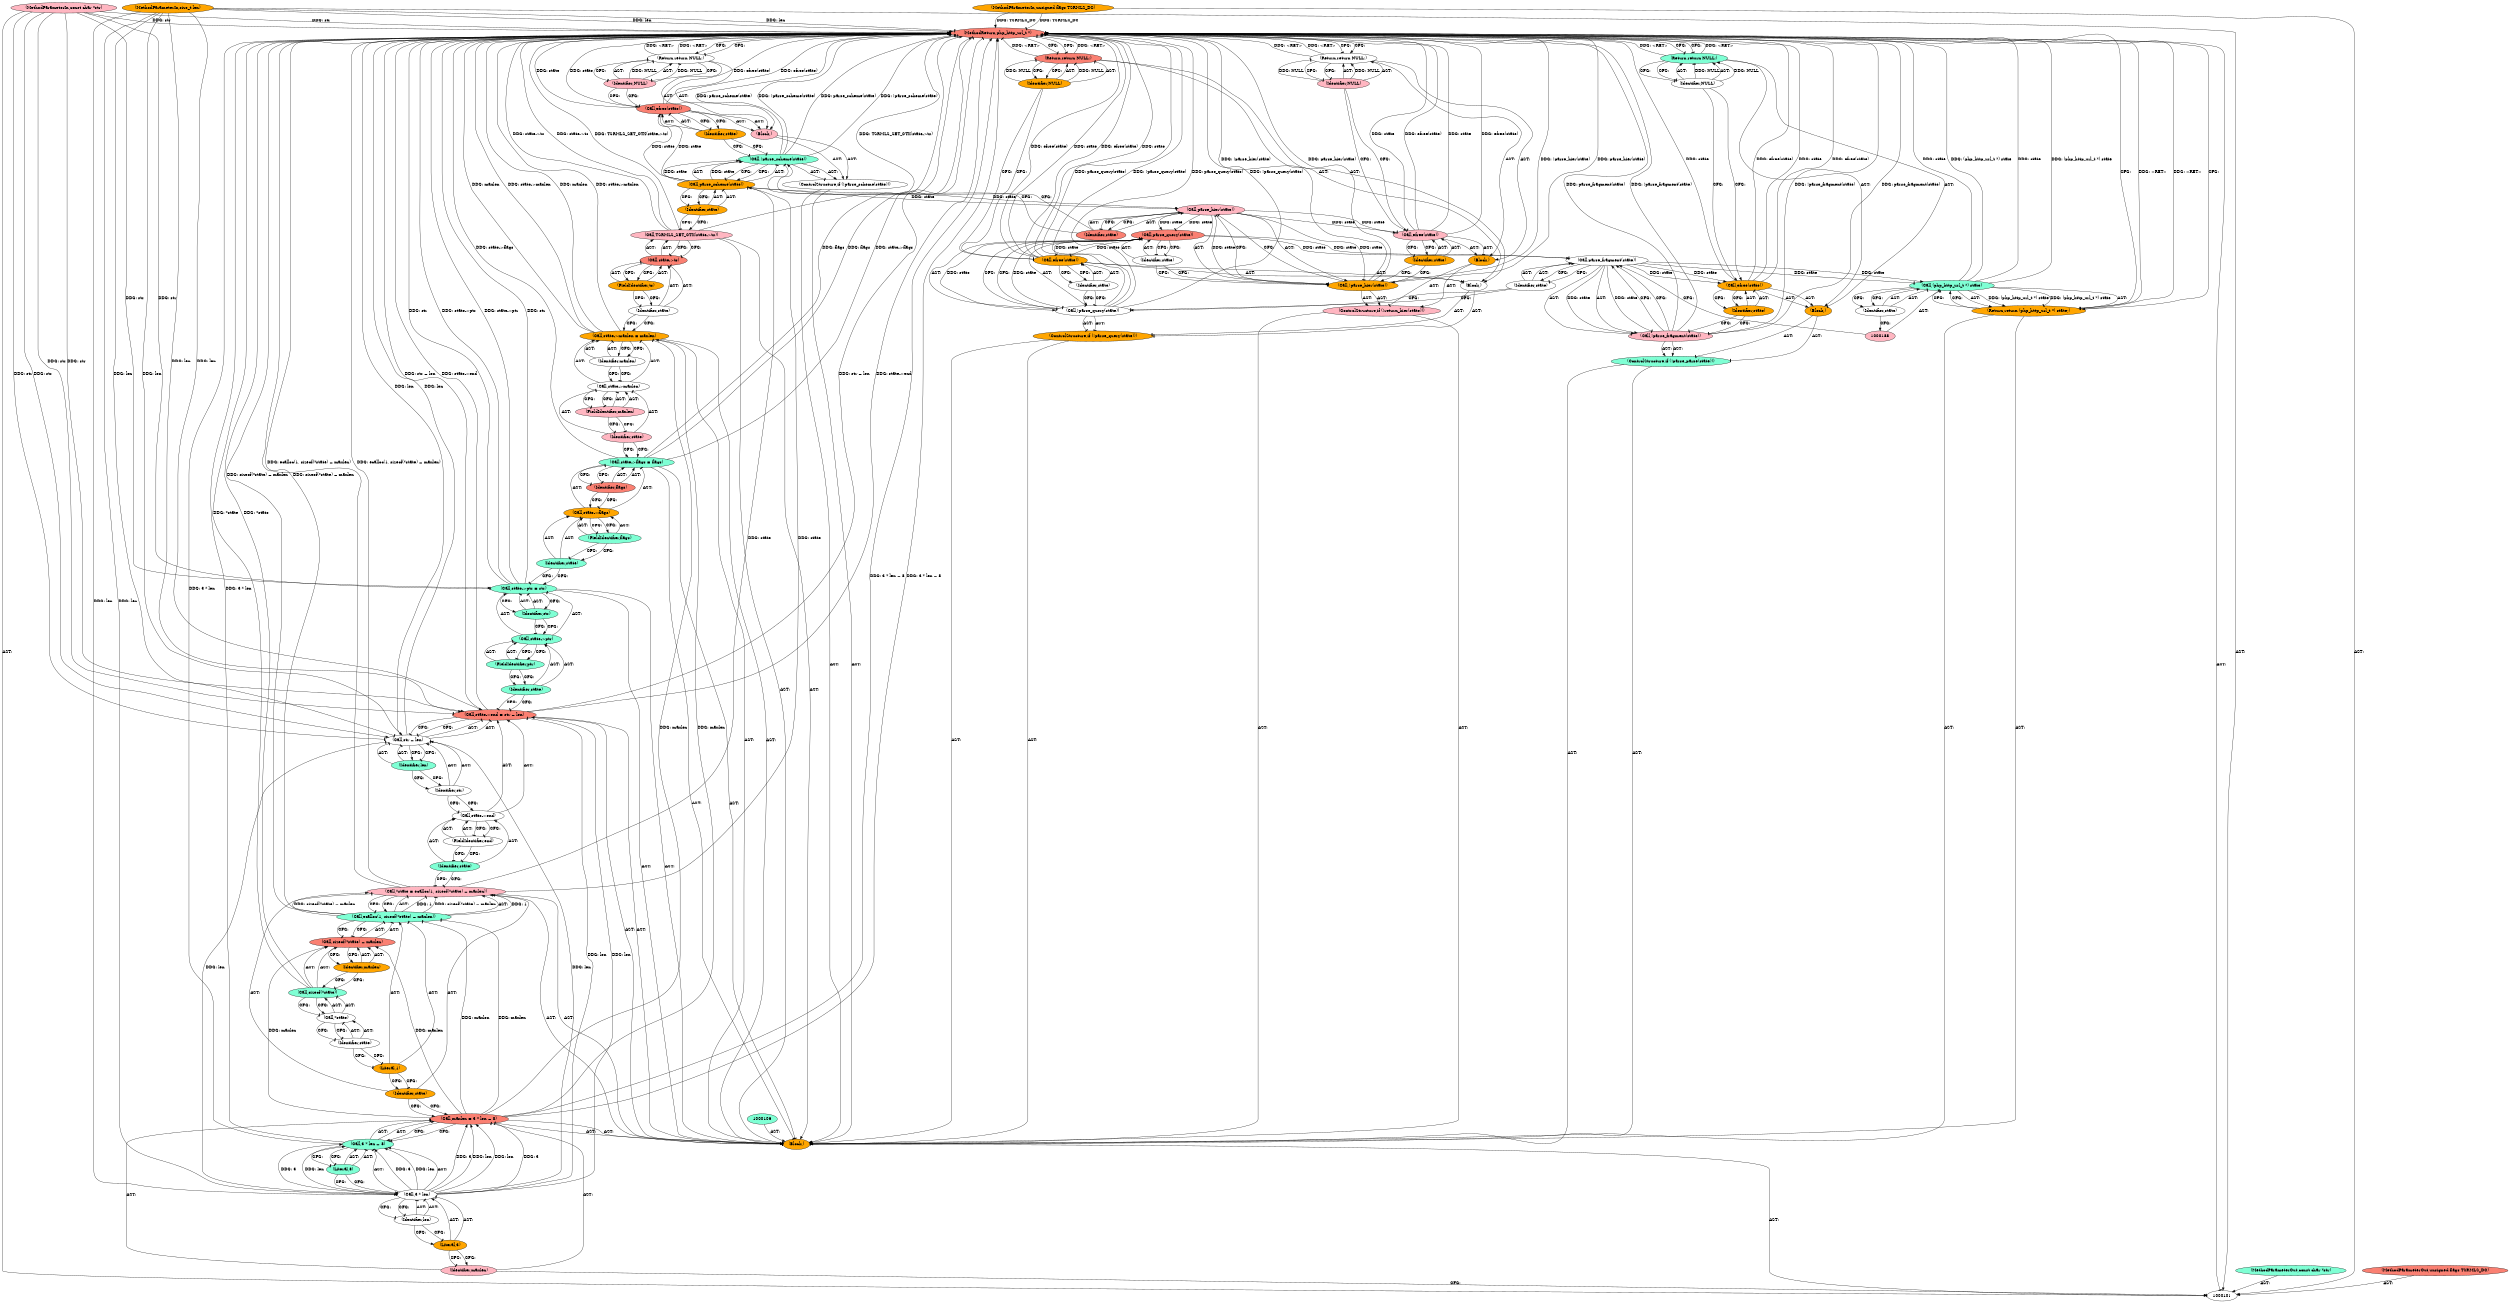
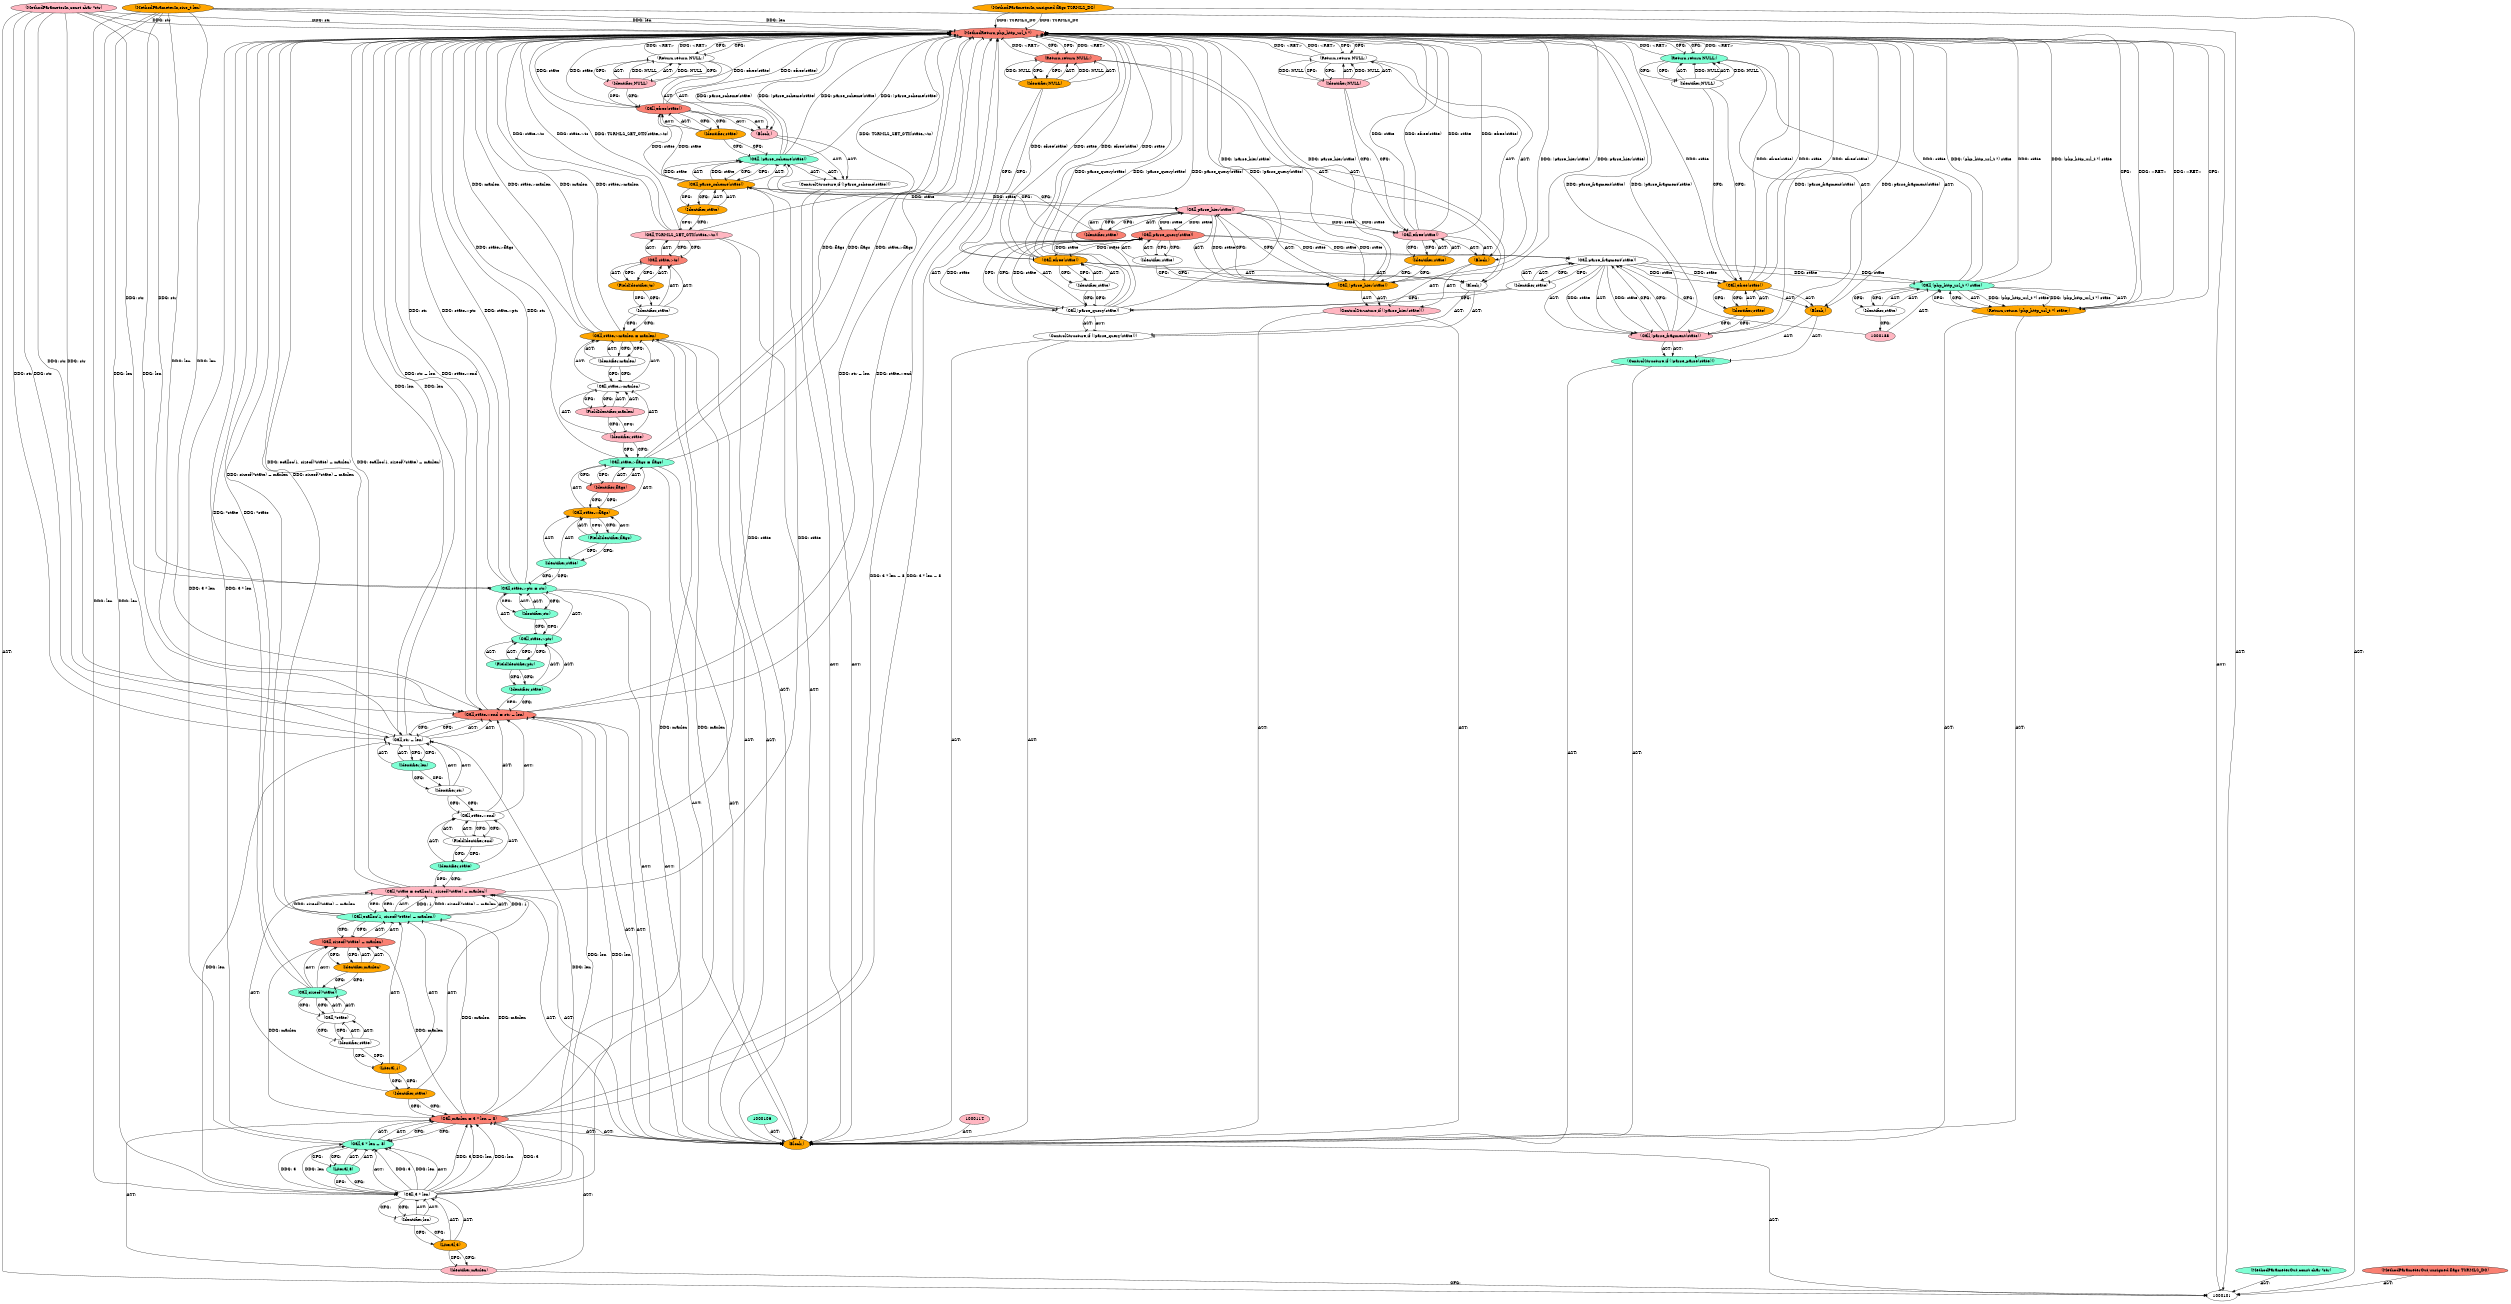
(1382, 311) -> (1382, 311)
(1093, 336) -> (1093, 336)
none -> (975, 1119)
